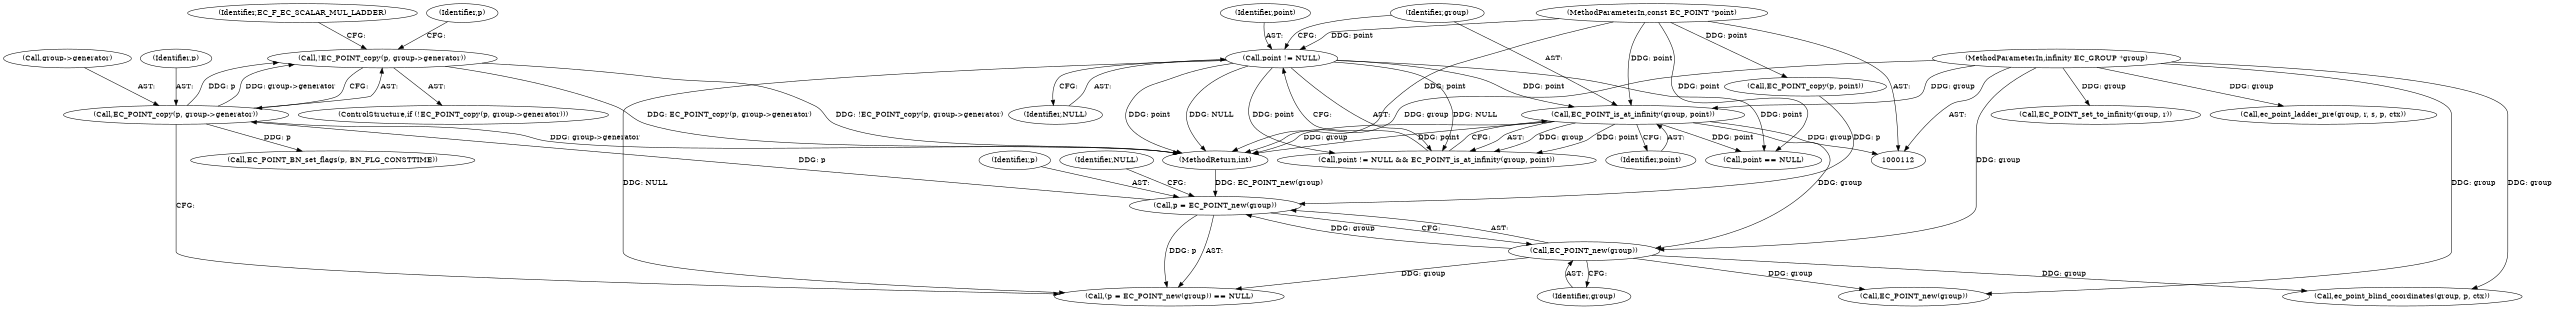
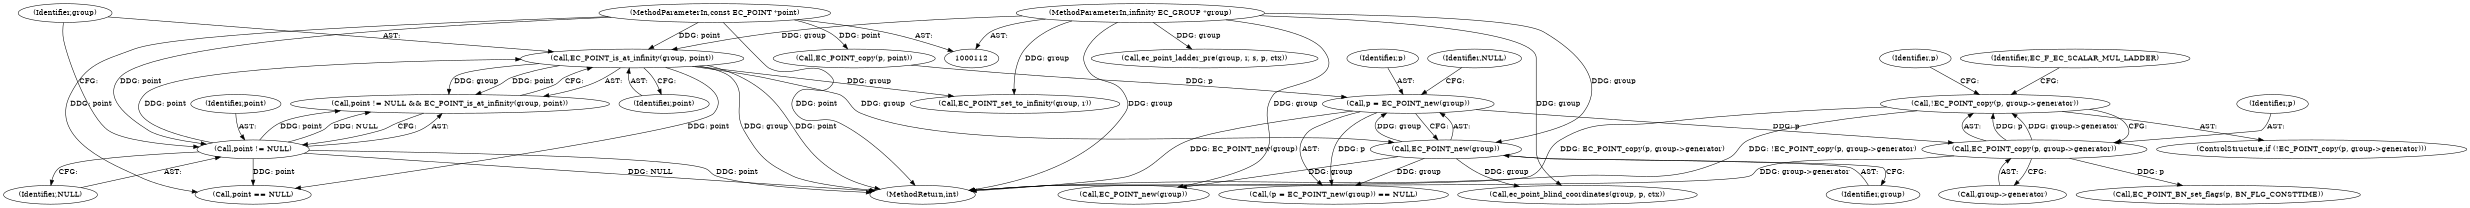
(635, 104) -> none
(1788, 135) -> (822, 81)
(1215, 180) -> (1164, 155)
(550, 280) -> (2026, 171)
